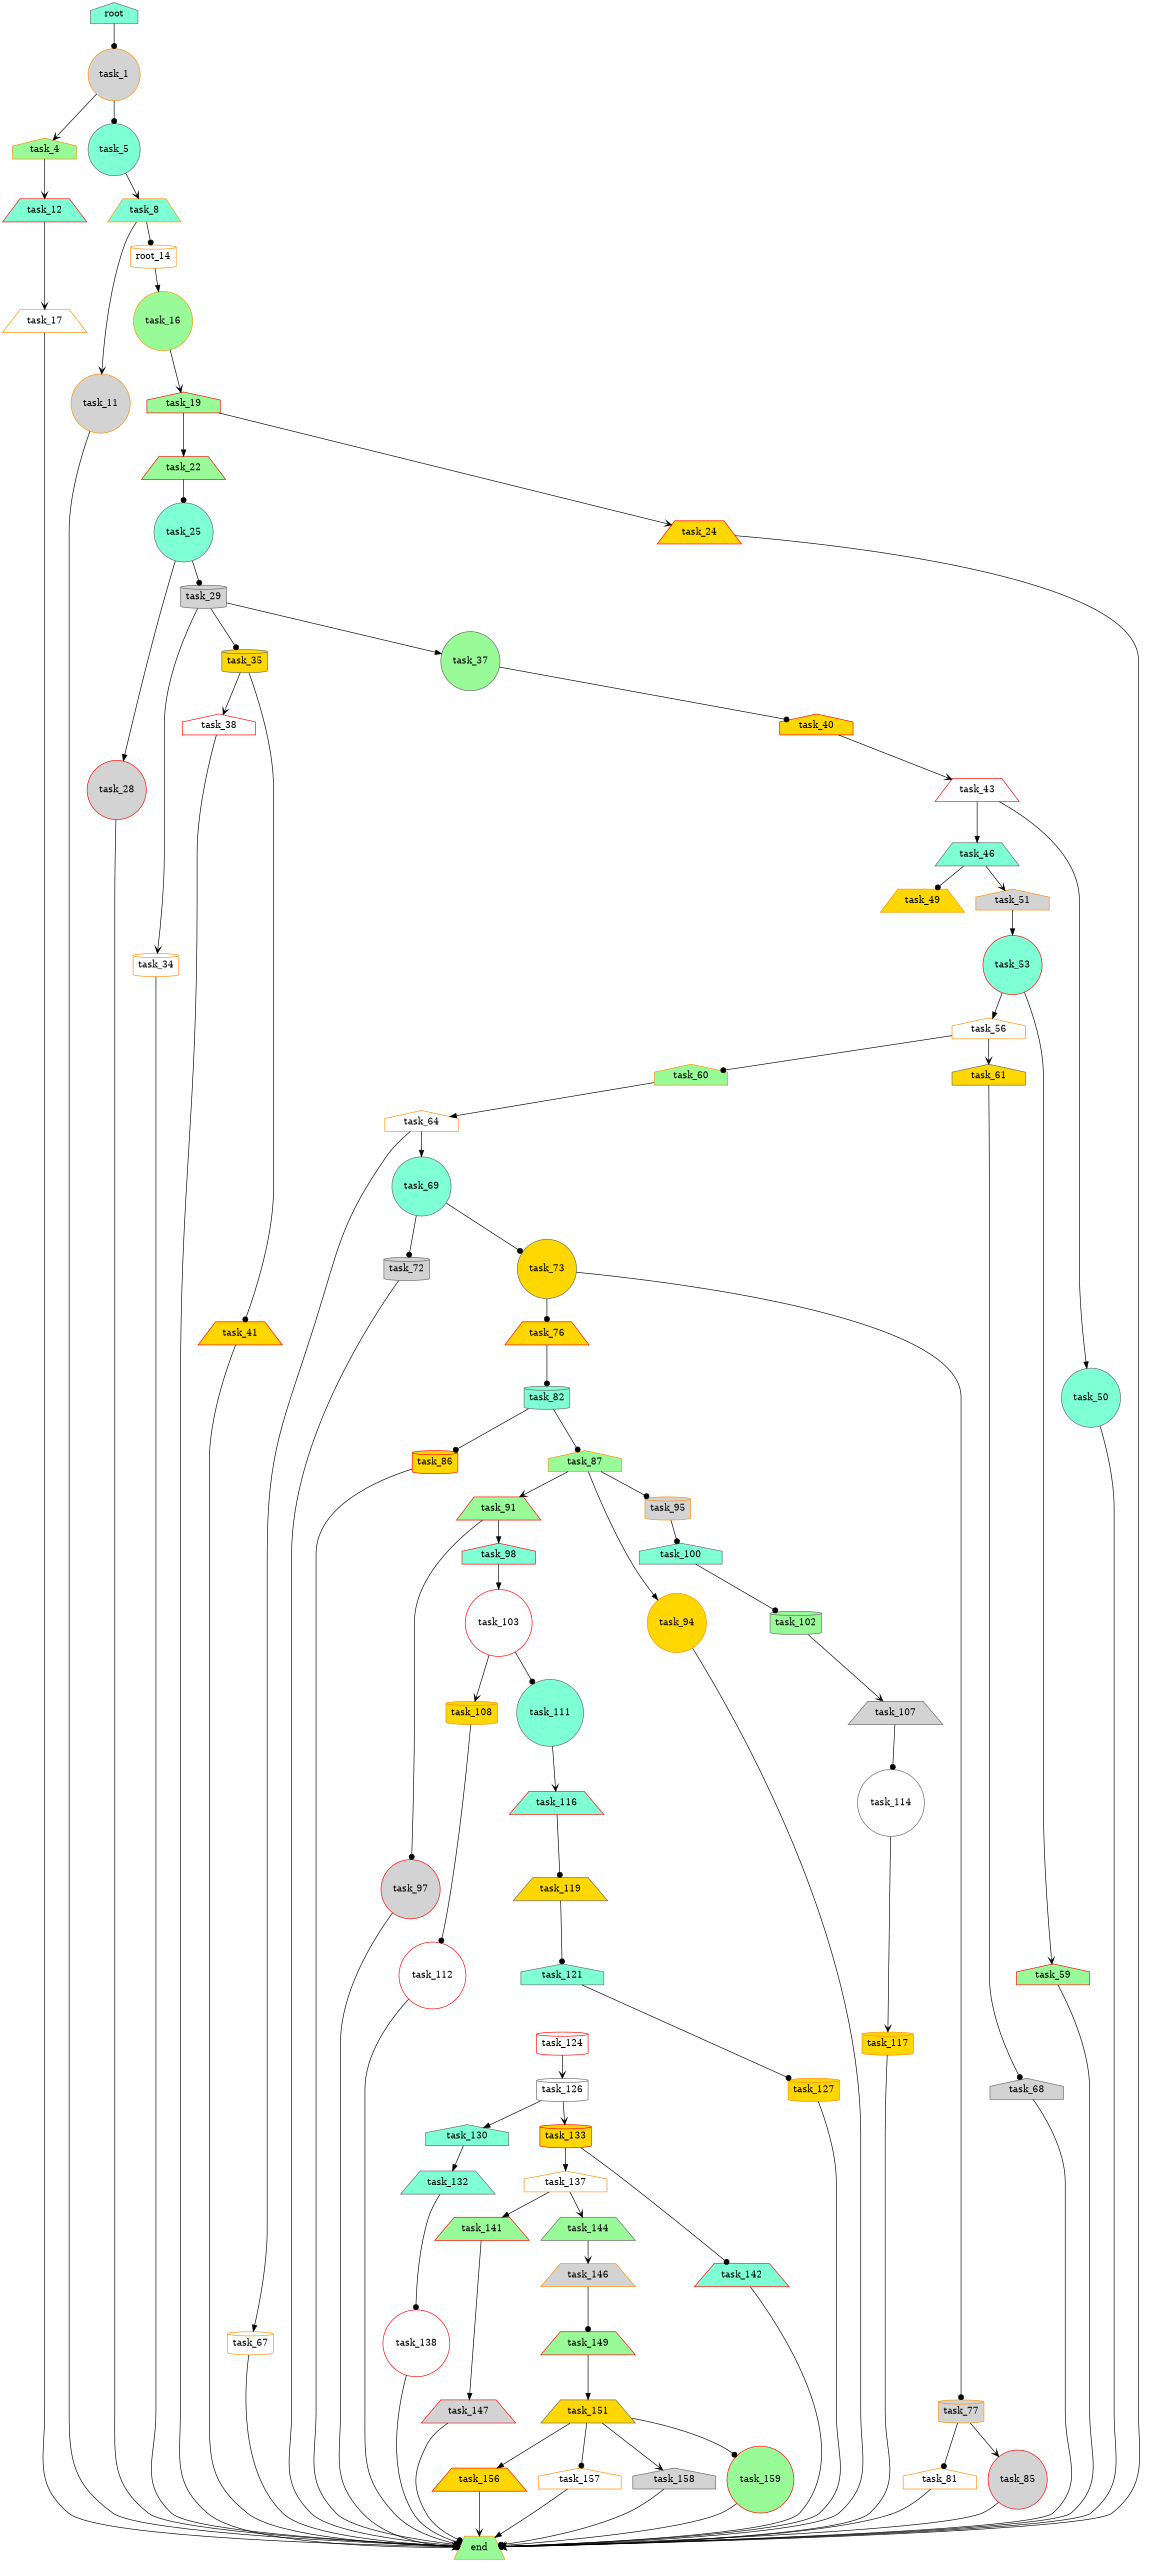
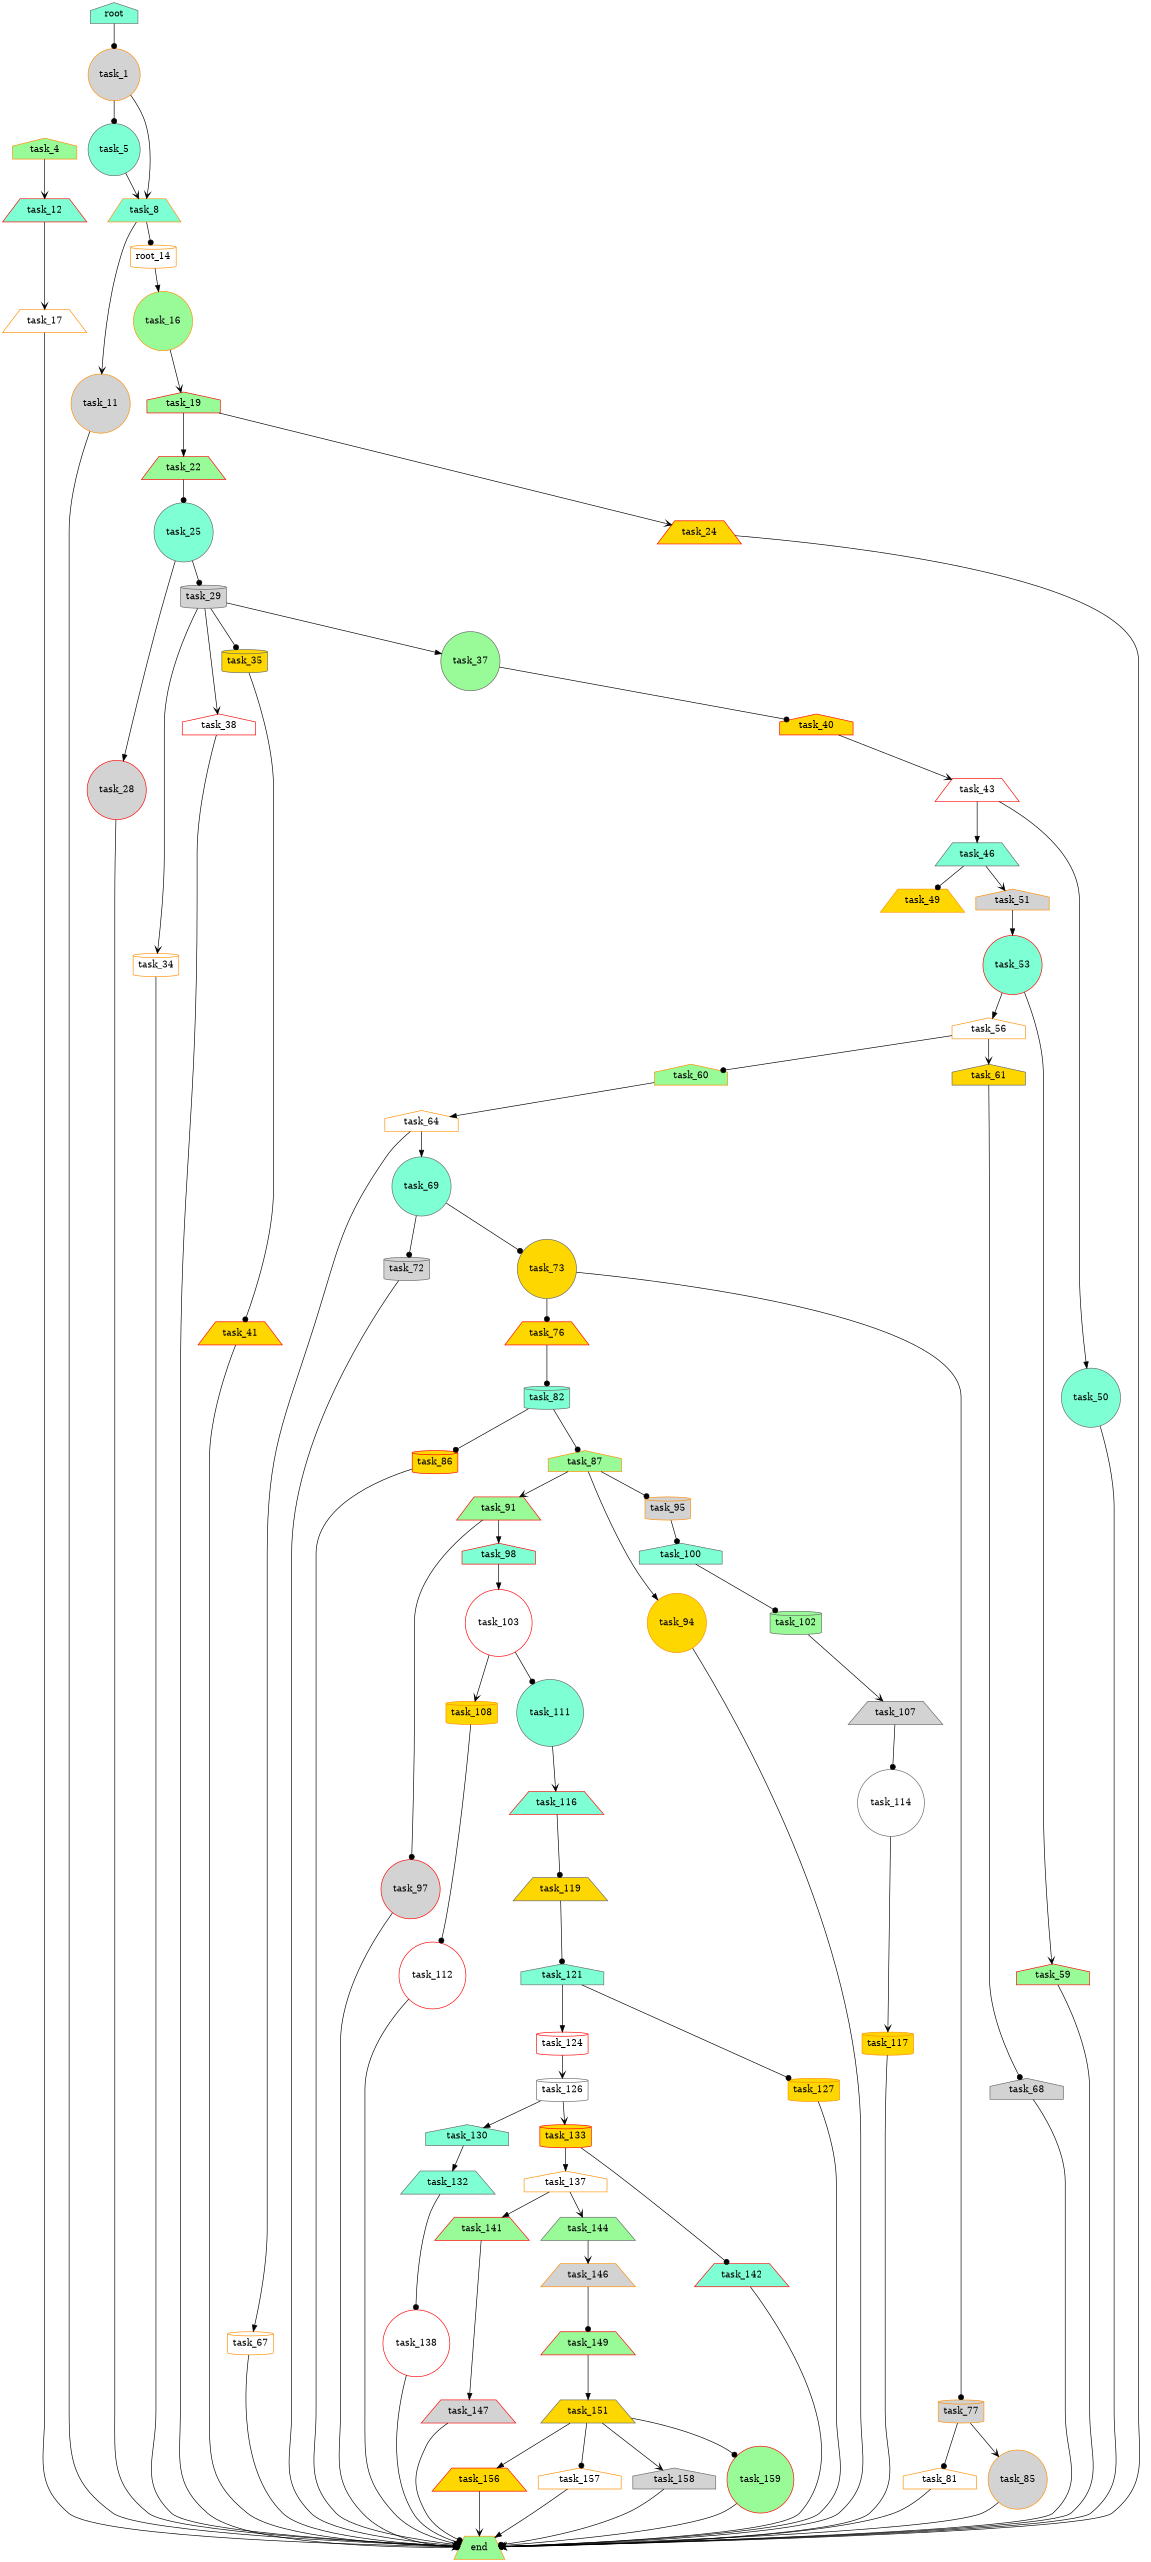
(77, 115) -> (149, 142)
(233, 691) -> (211, 658)
none -> (562, 2005)
(1018, 2480) -> (1018, 2480)
